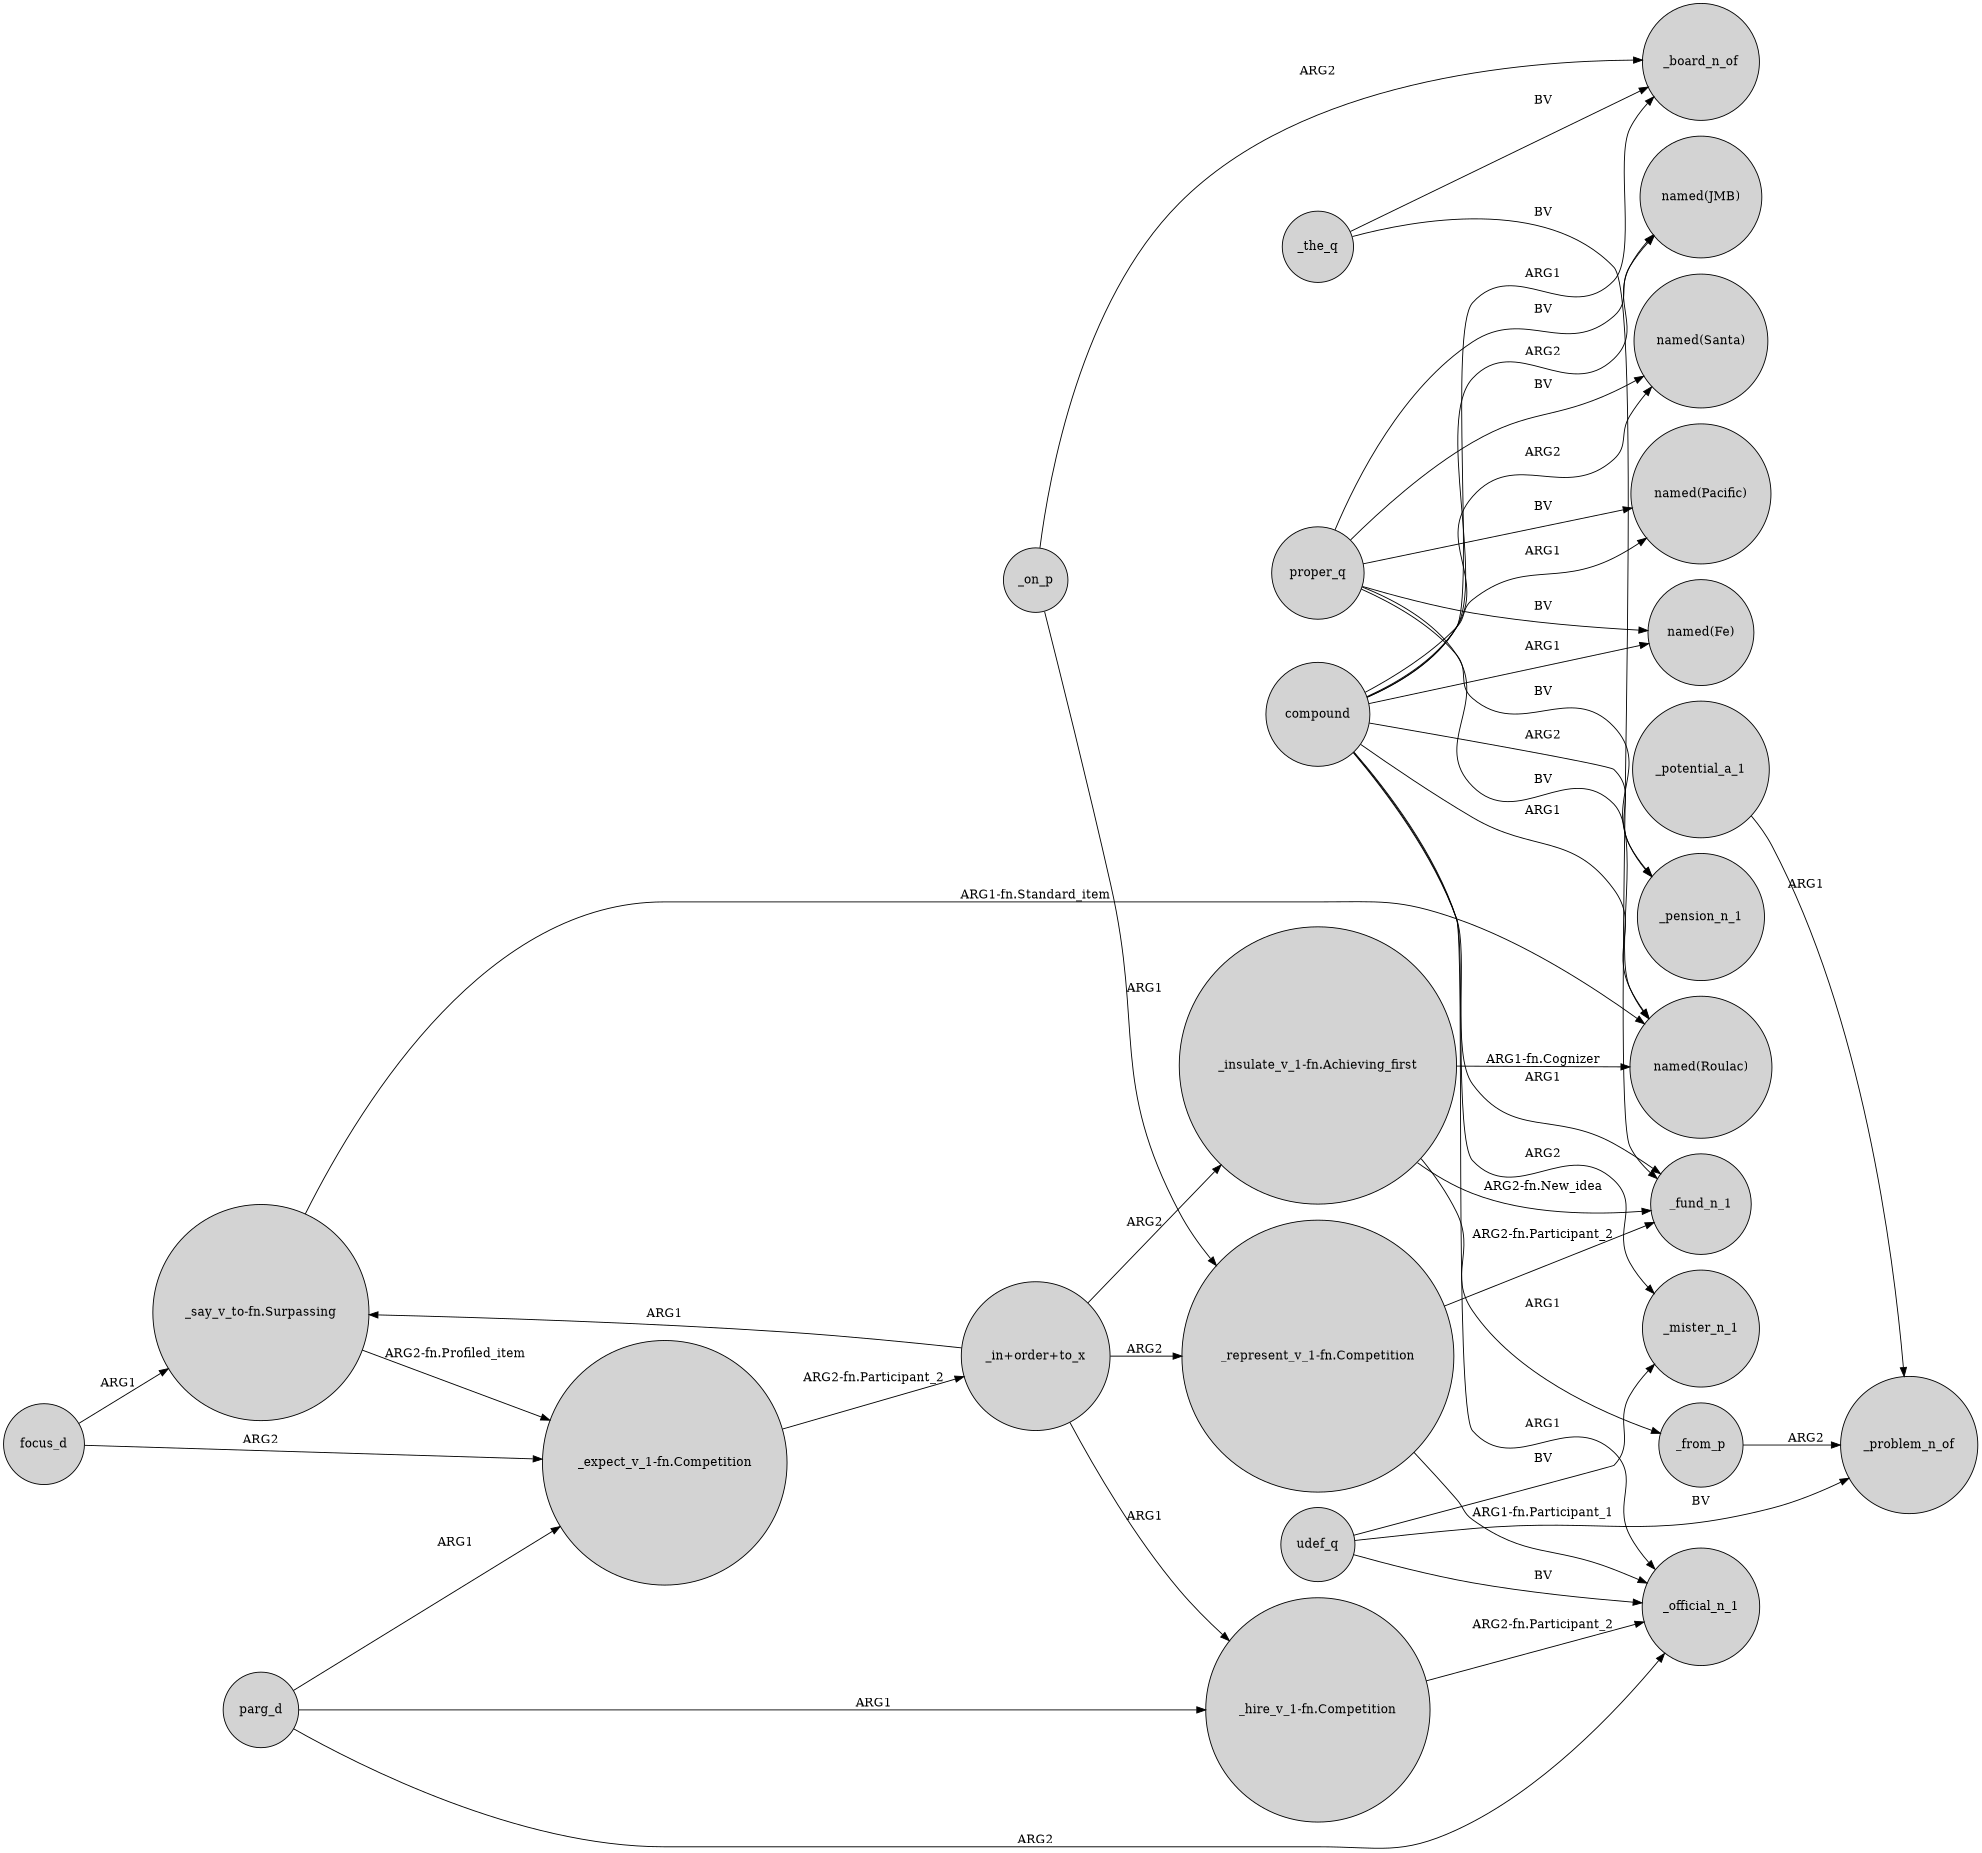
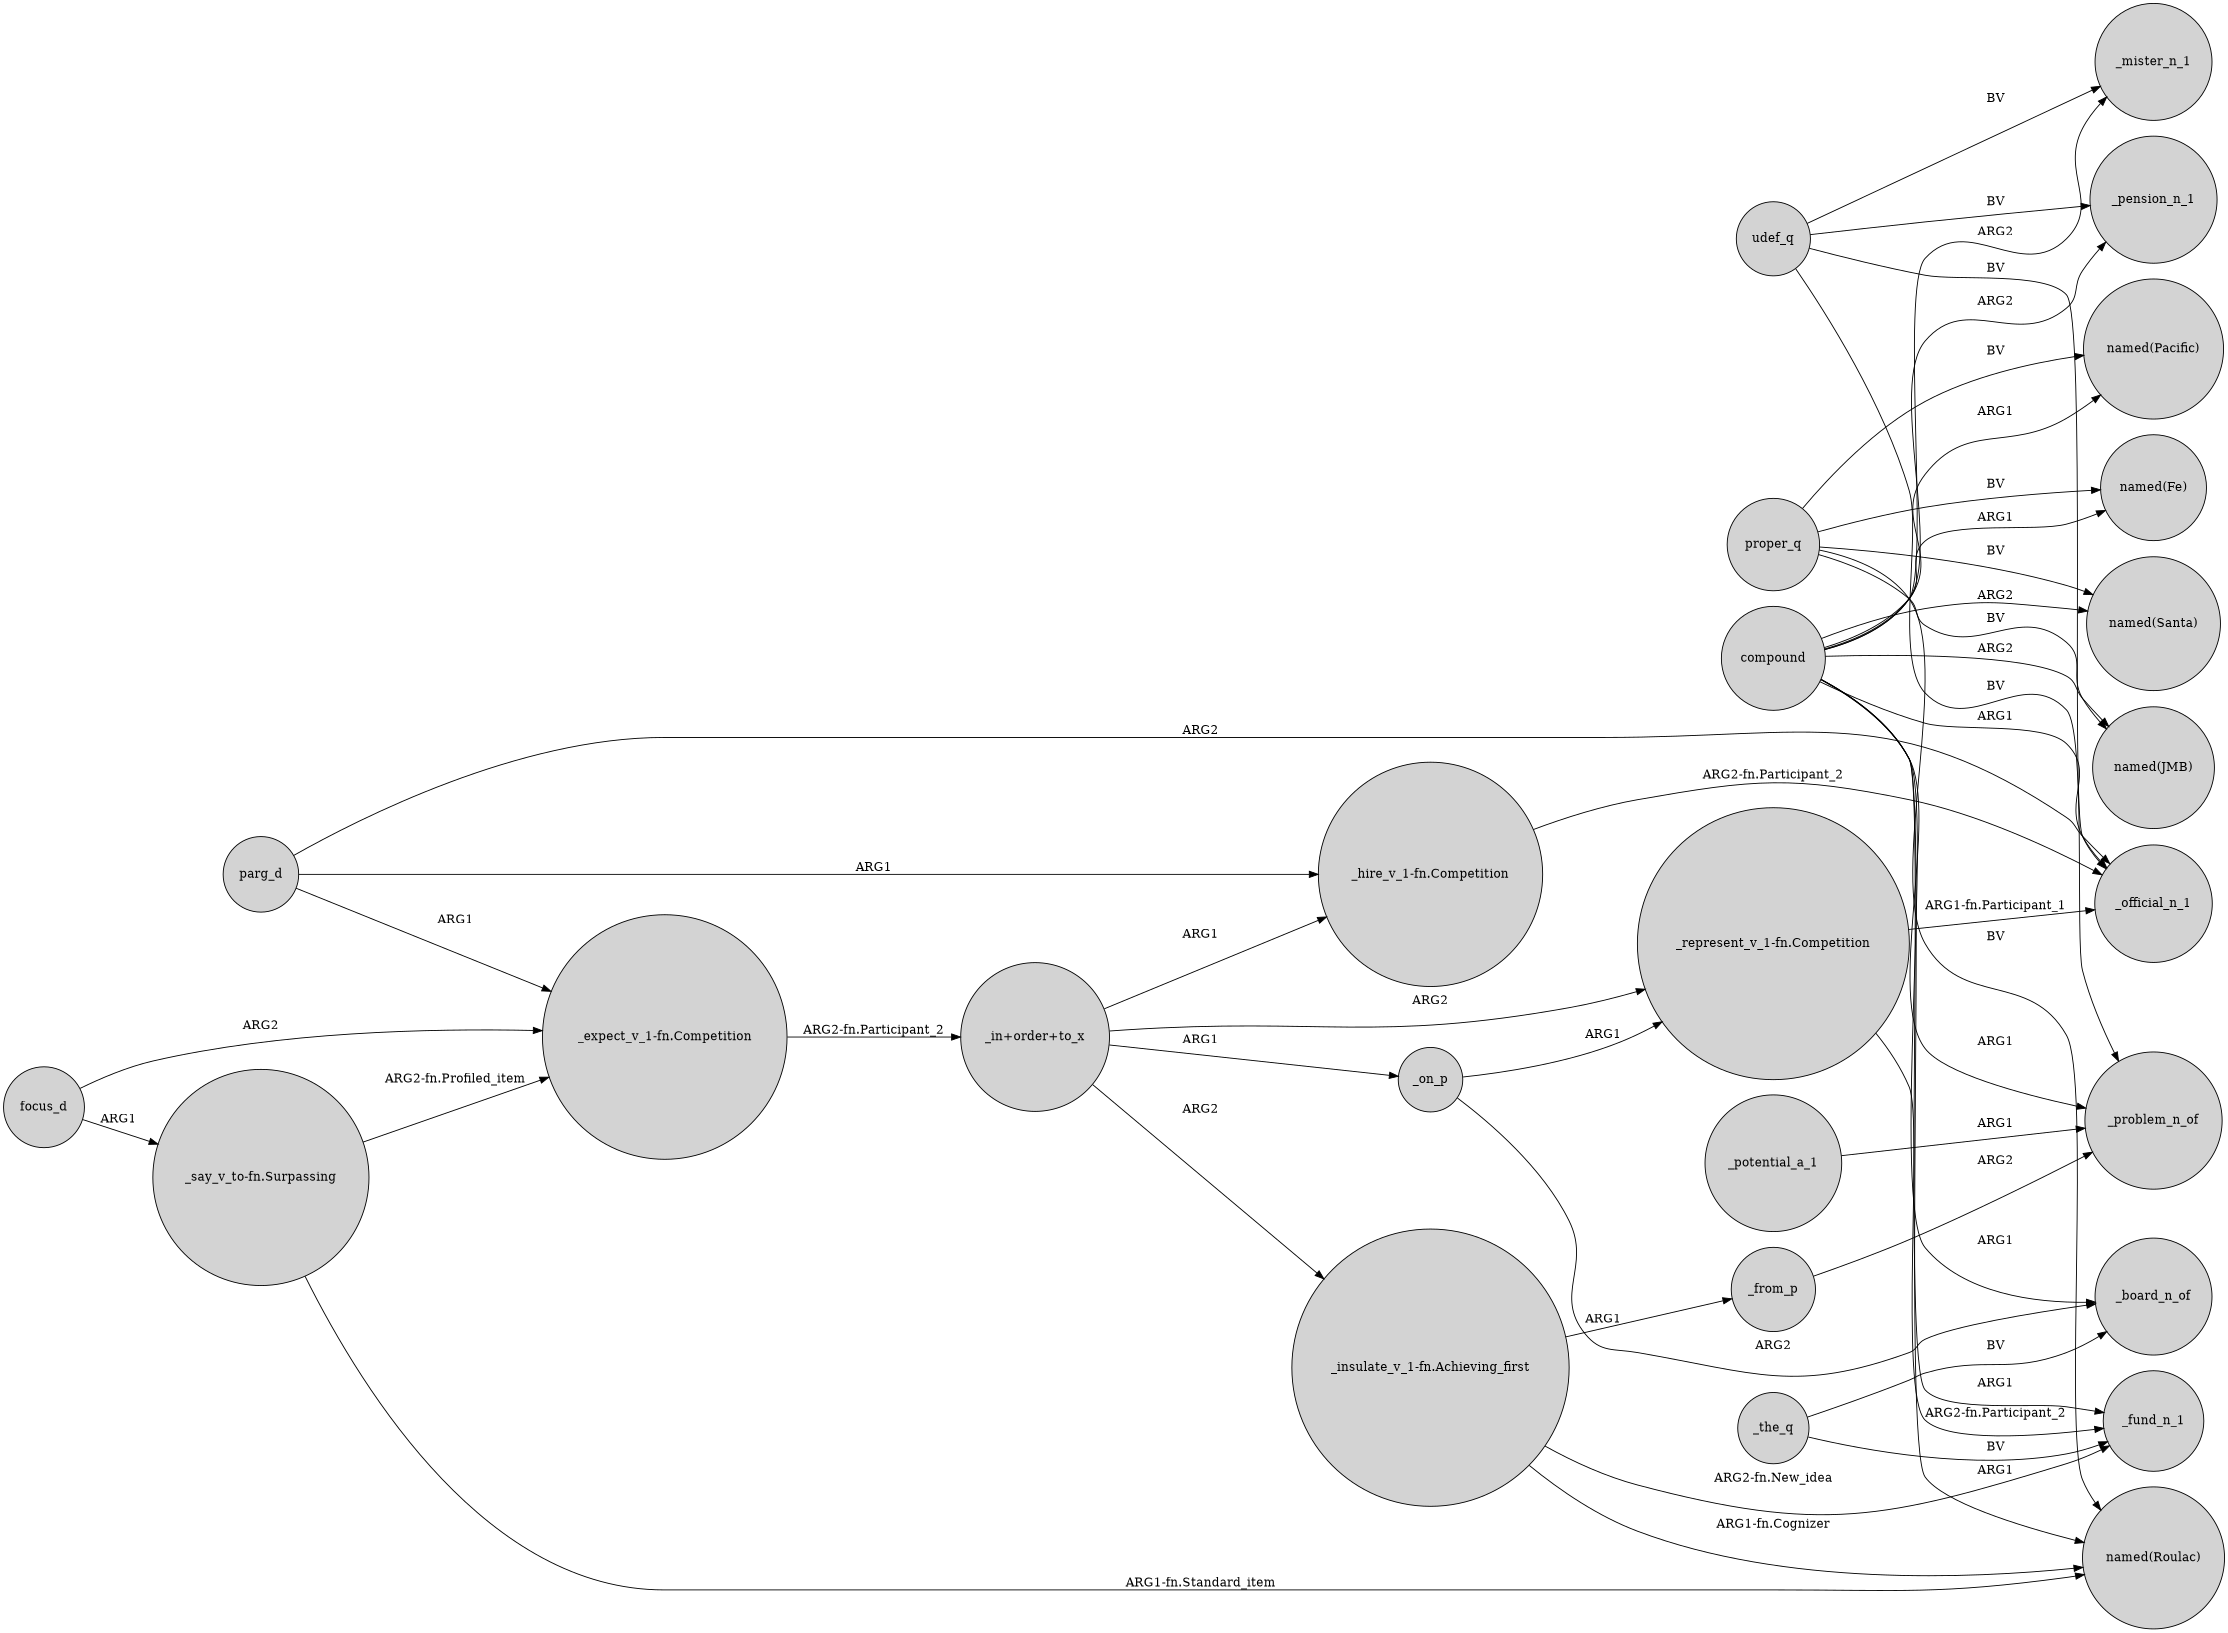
(1538, 712) -> (1946, 220)
none -> (1921, 1040)
(670, 1325) -> (1249, 1060)
